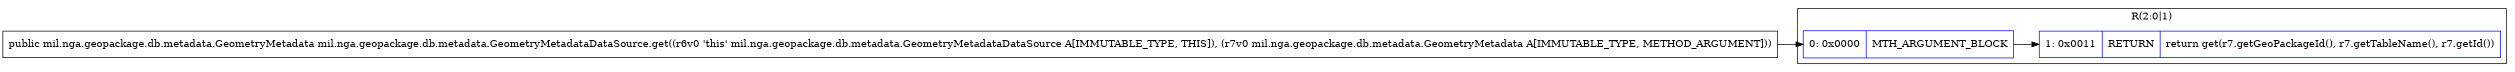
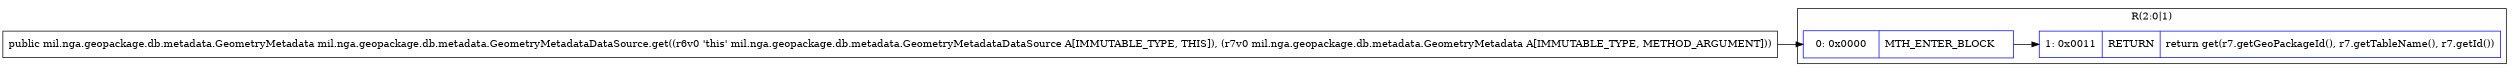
(1940, 44) -> (1940, 44)
